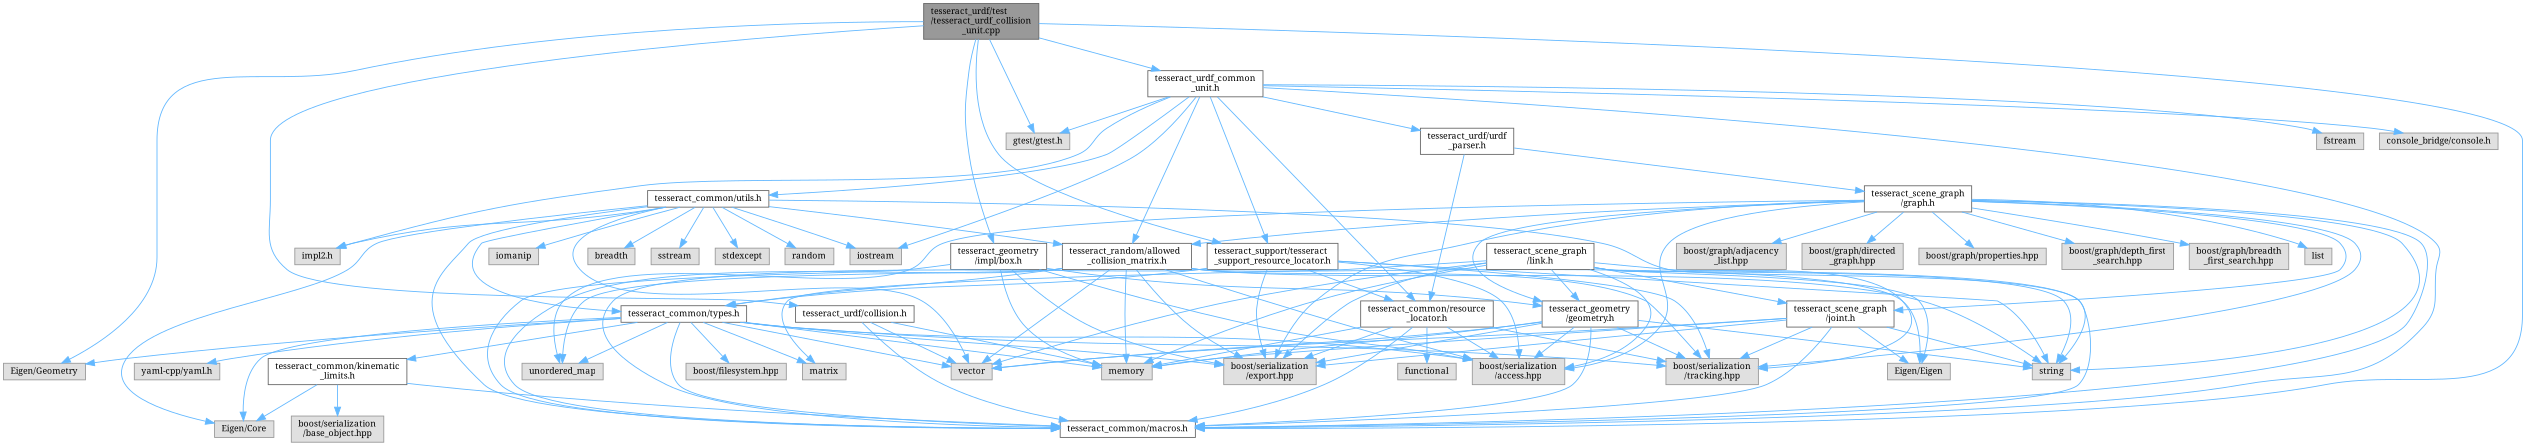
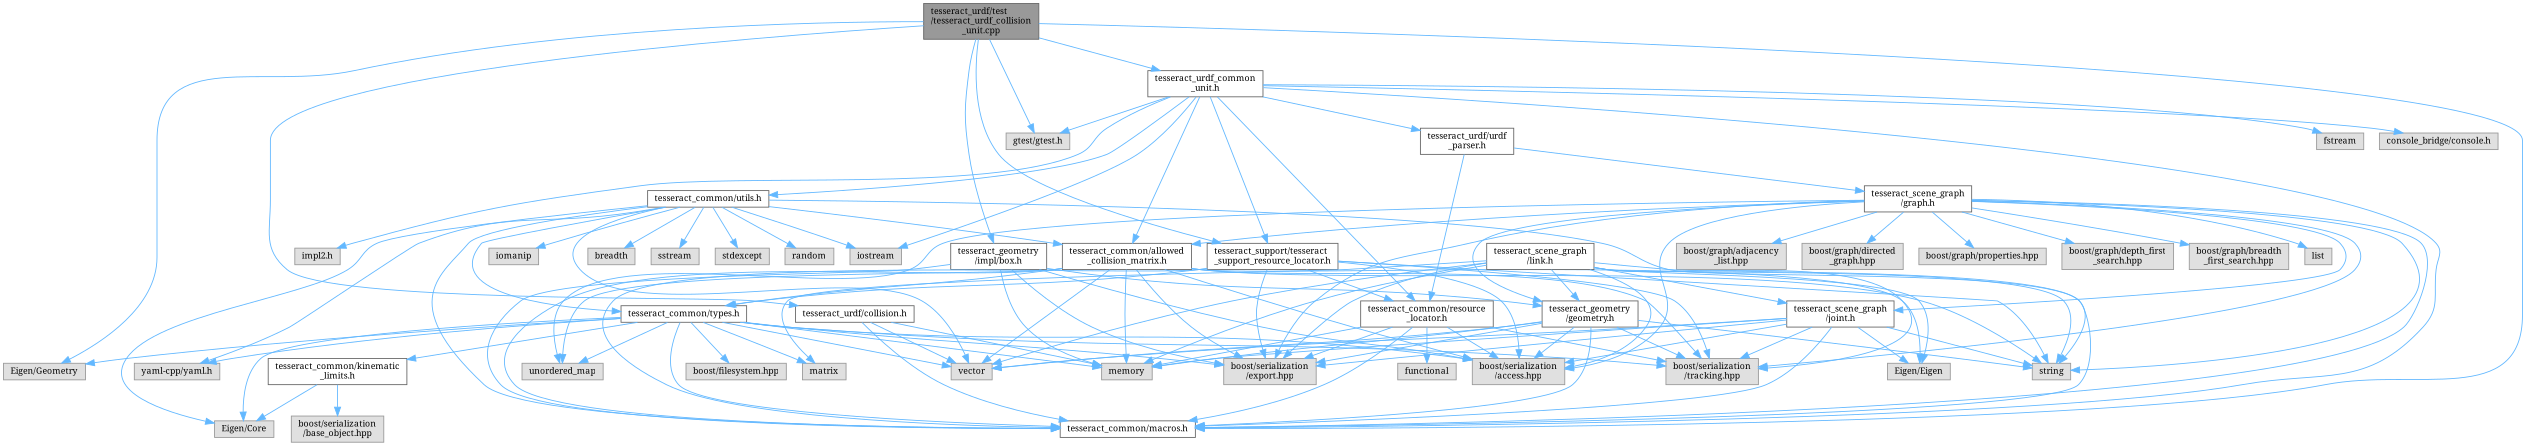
(505, 223) -> (422, 242)
(1127, 256) -> (1127, 256)
none -> (1680, 343)
(729, 410) -> none
